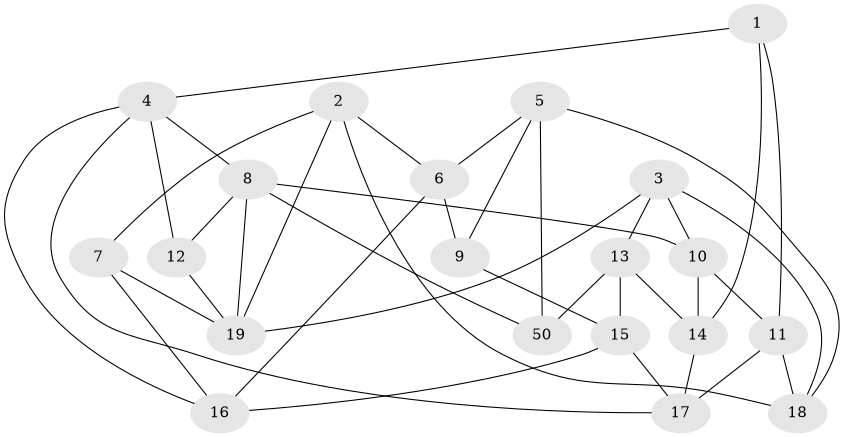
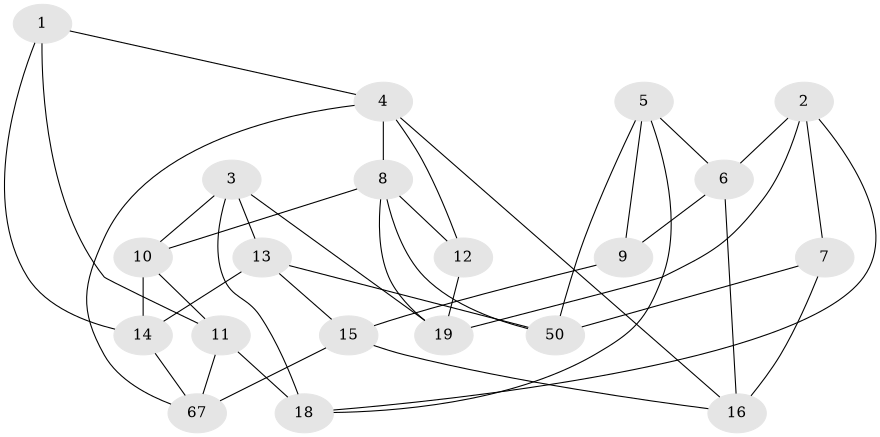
(167, 296) -> (690, 296)
(681, 413) -> (197, 413)
